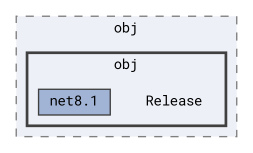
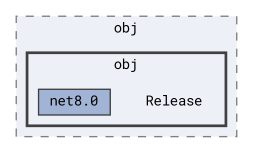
(74, 102) -> (74, 102)
